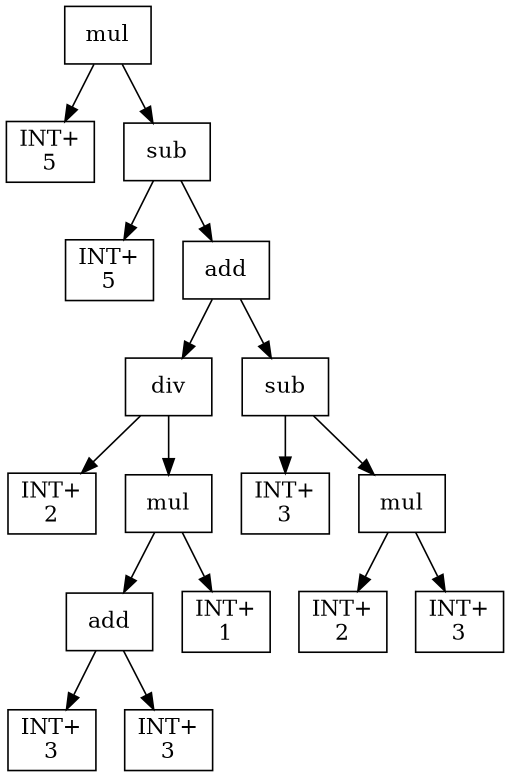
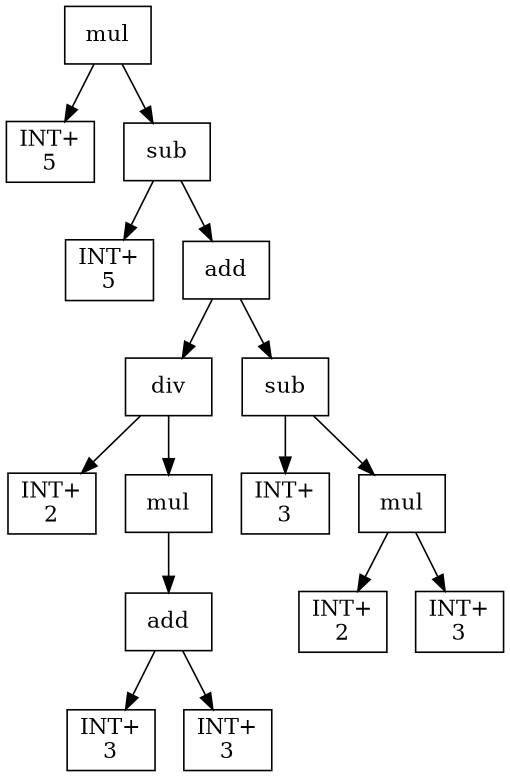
(226, 622) -> none
